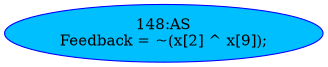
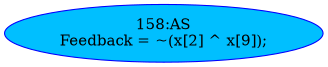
(164, 33) -> (164, 33)
